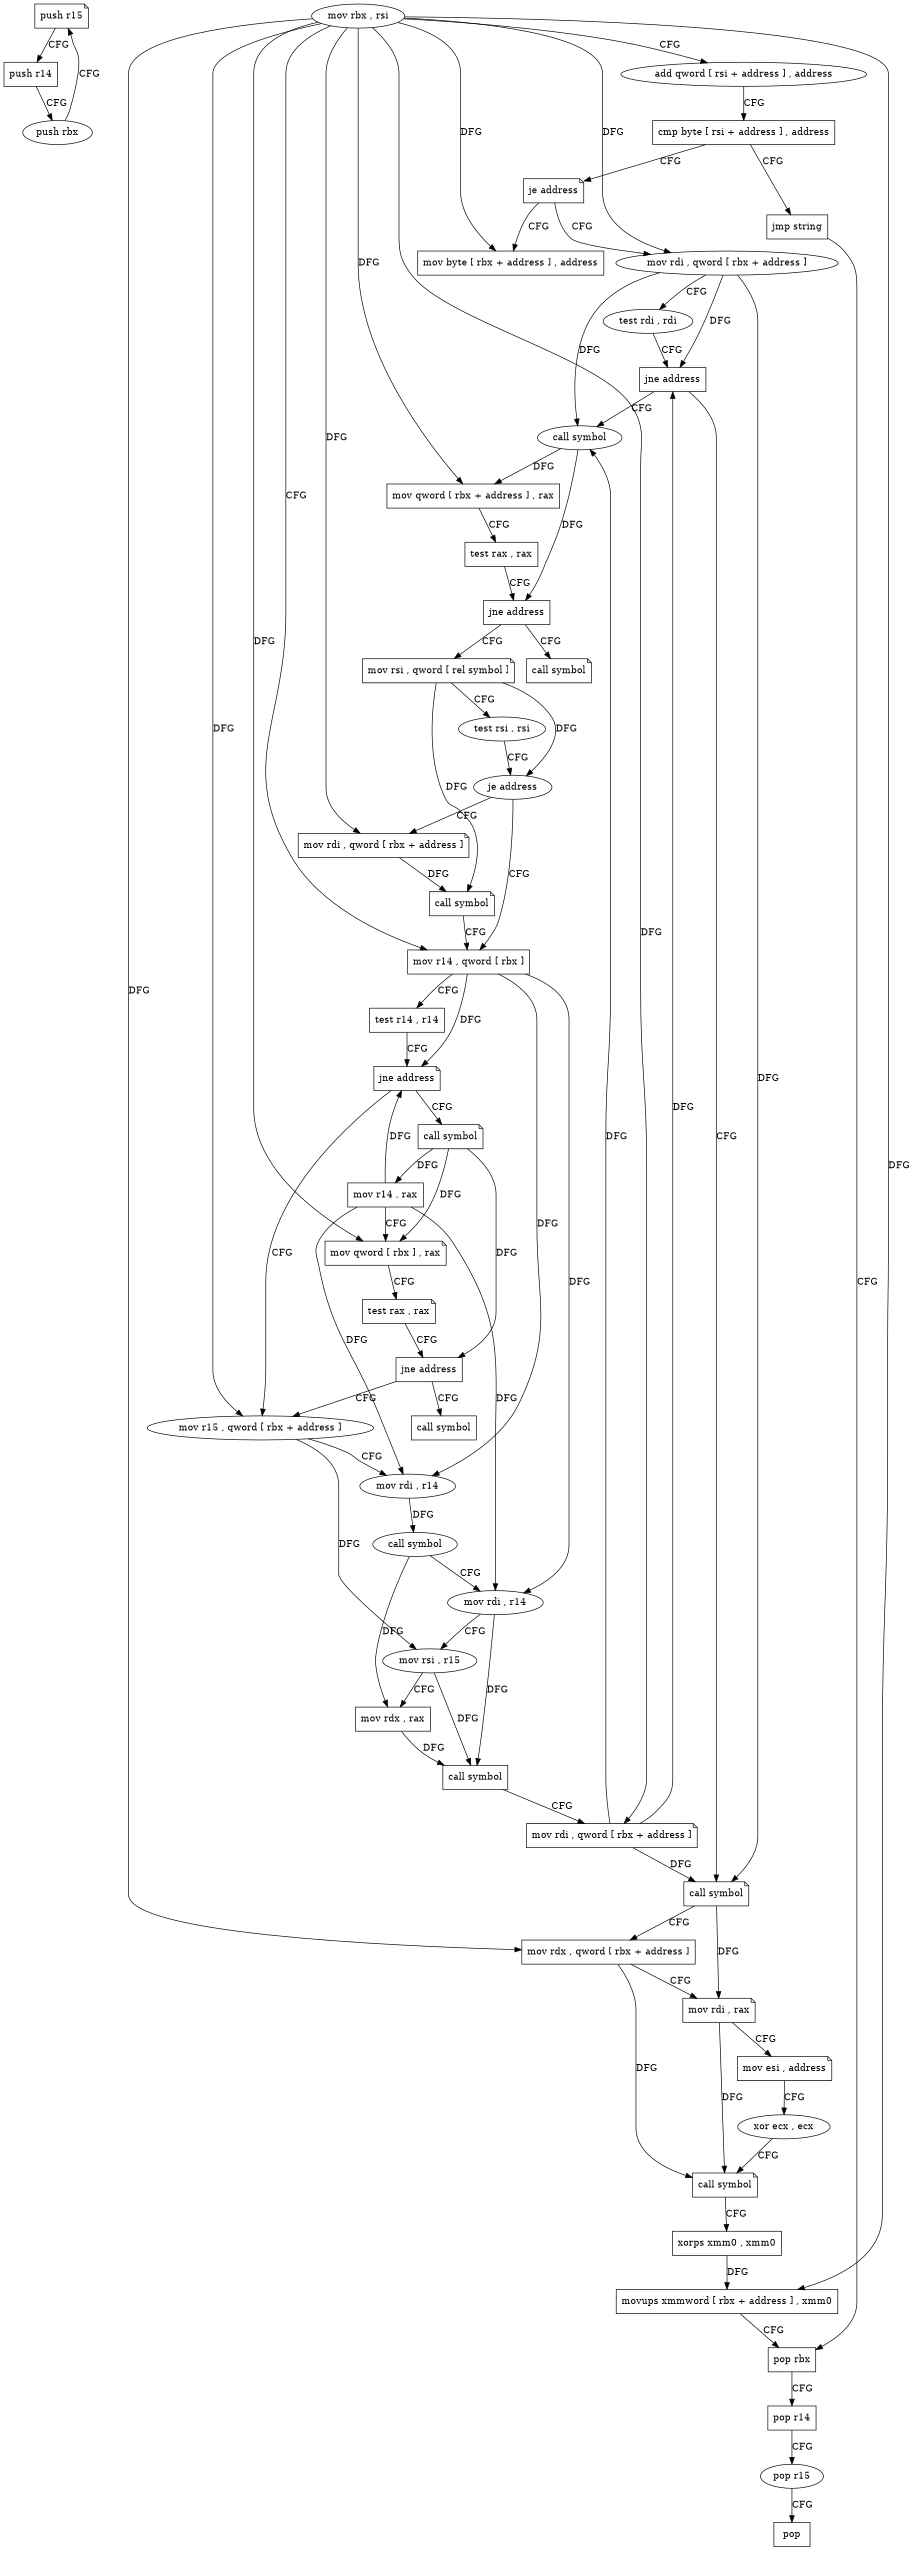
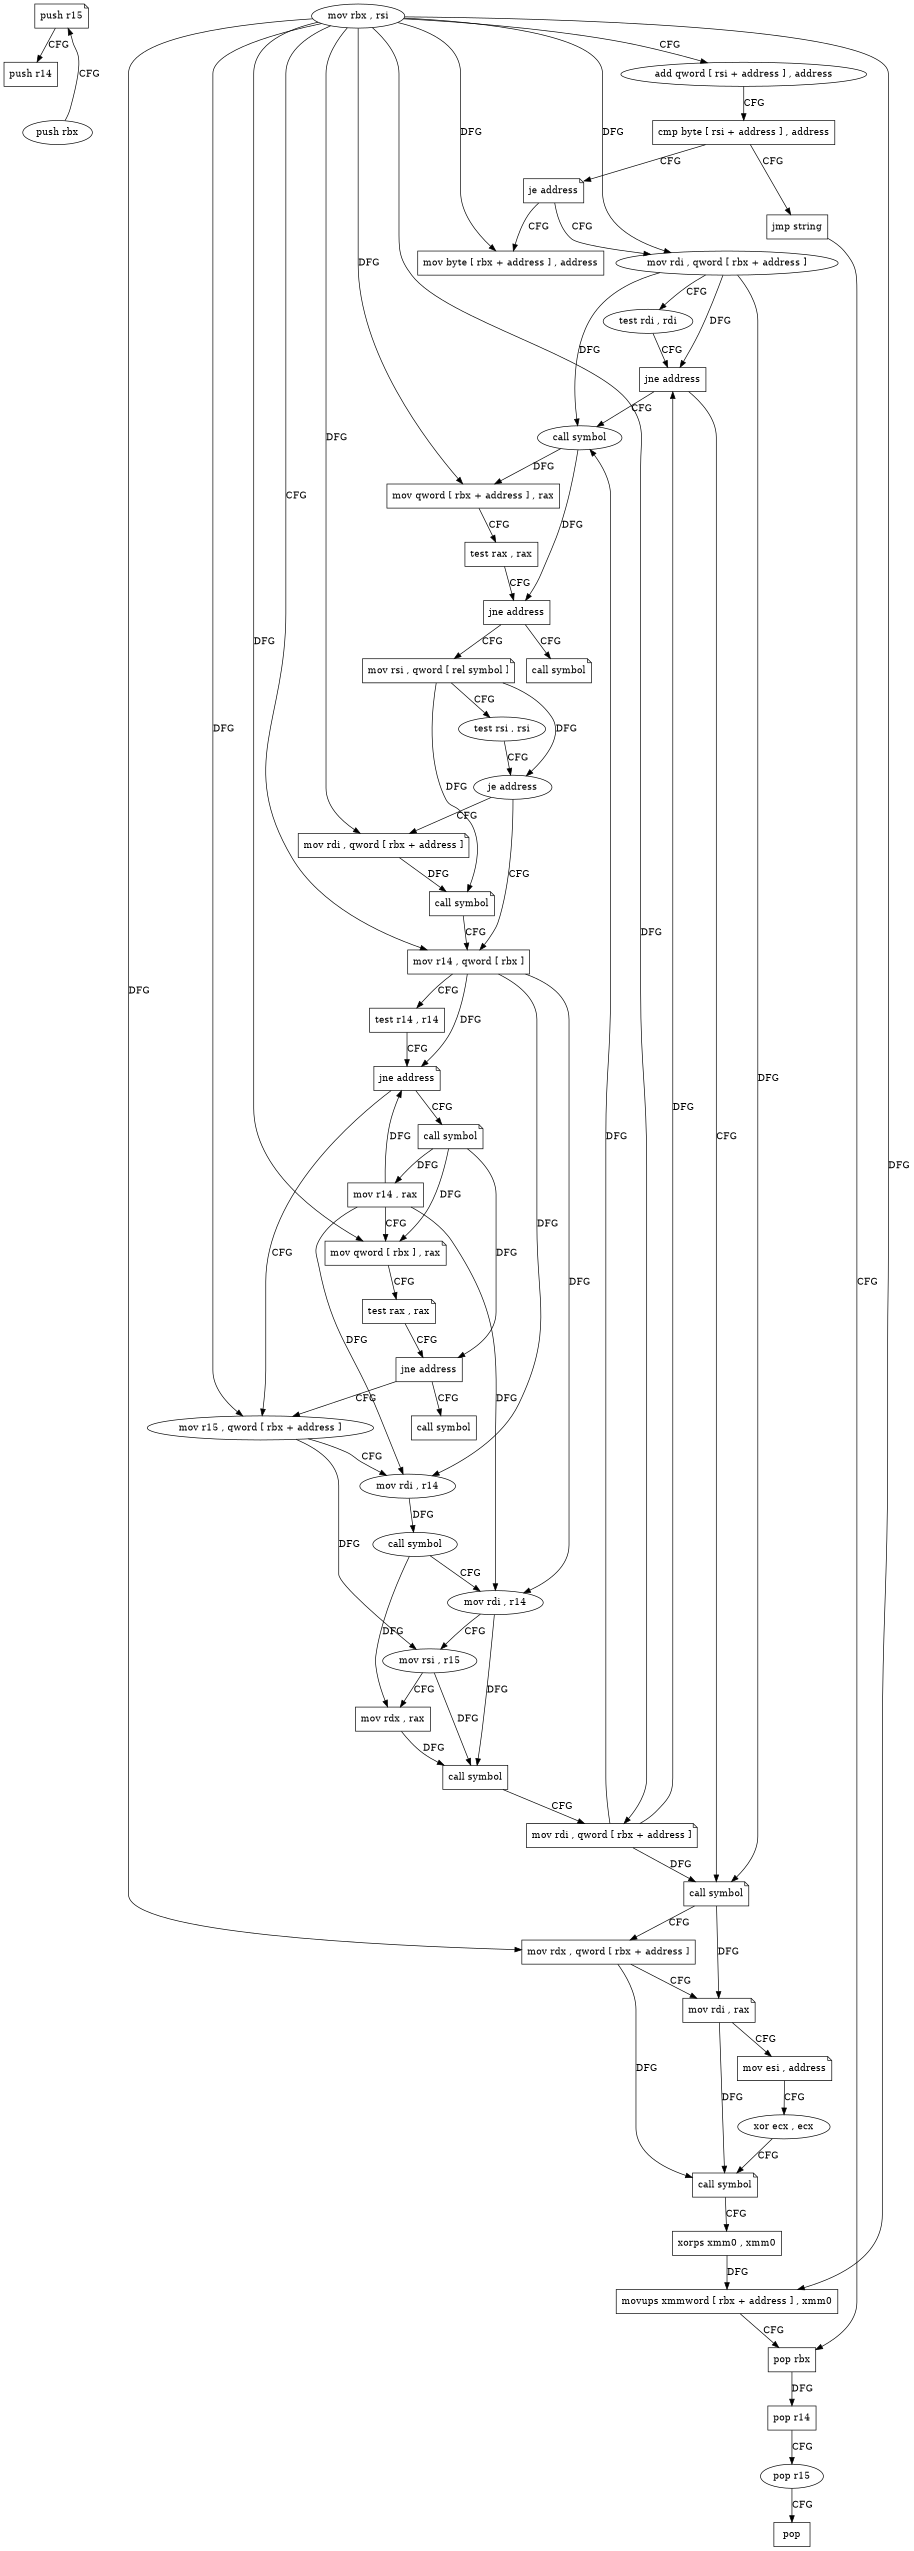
(43, 100) -> none
(803, 2389) -> (803, 2389)
